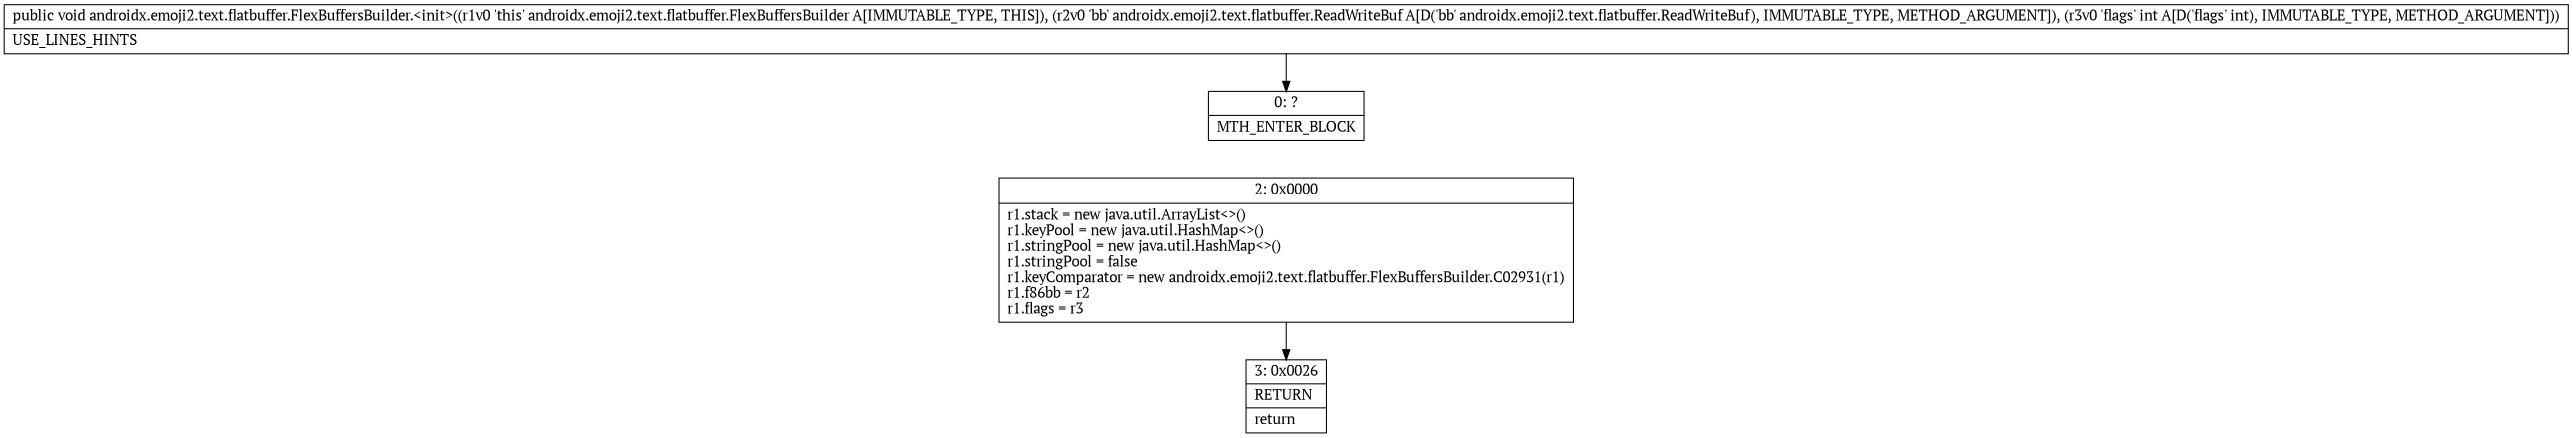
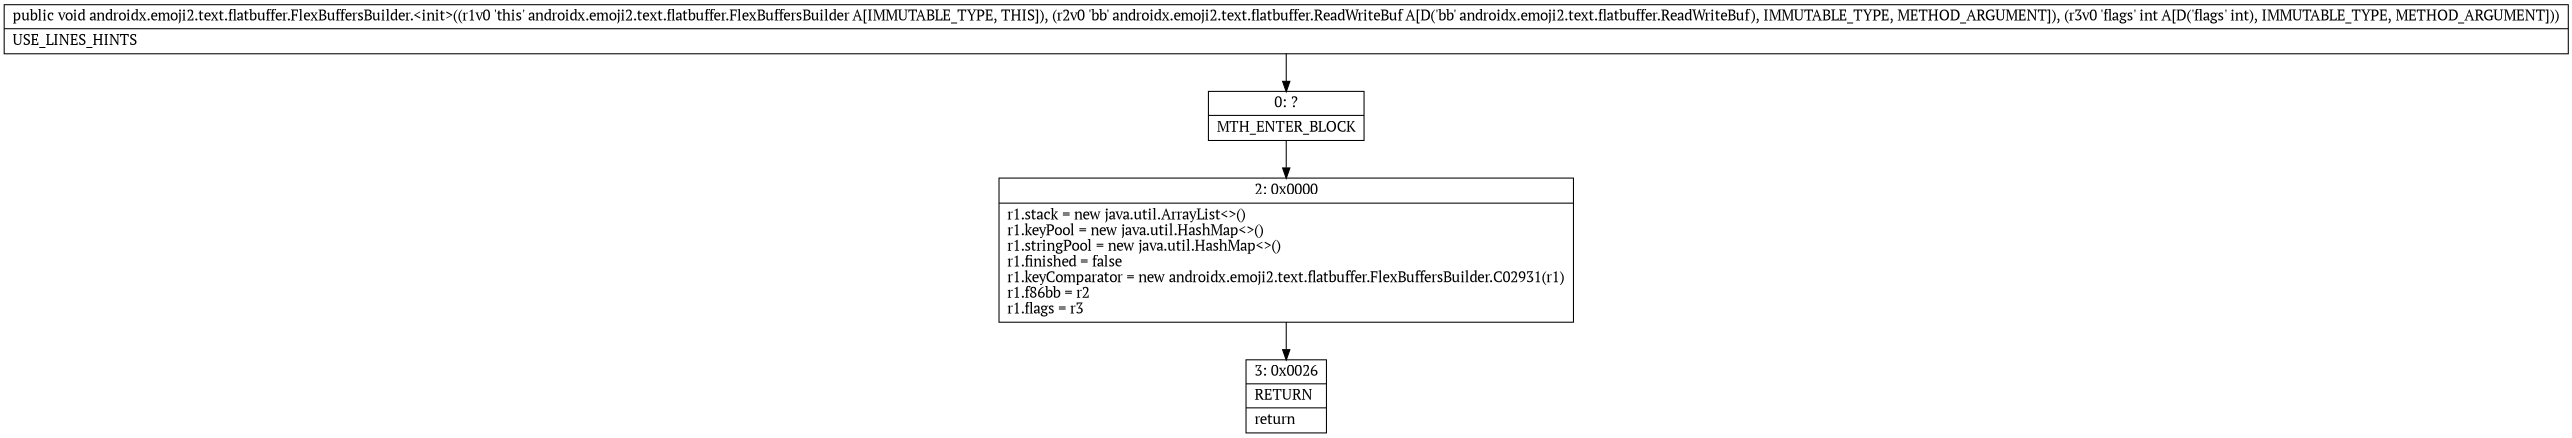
none -> (1286, 154)
(1073, 262) -> (1065, 262)
